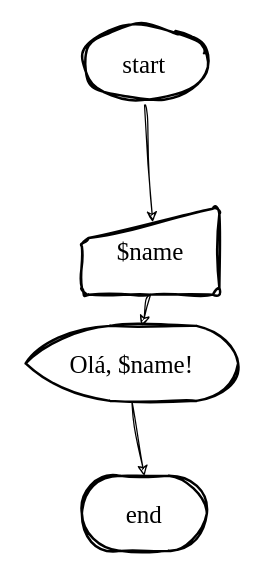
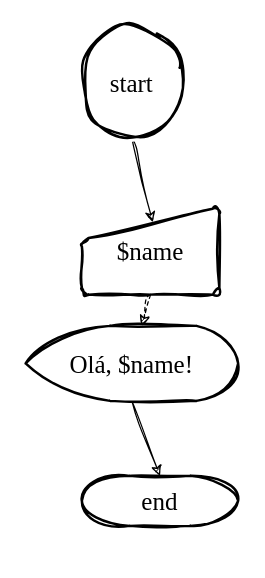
(144, 63) -> (132, 82)
(147, 306) -> (147, 306)
(144, 513) -> (160, 501)
